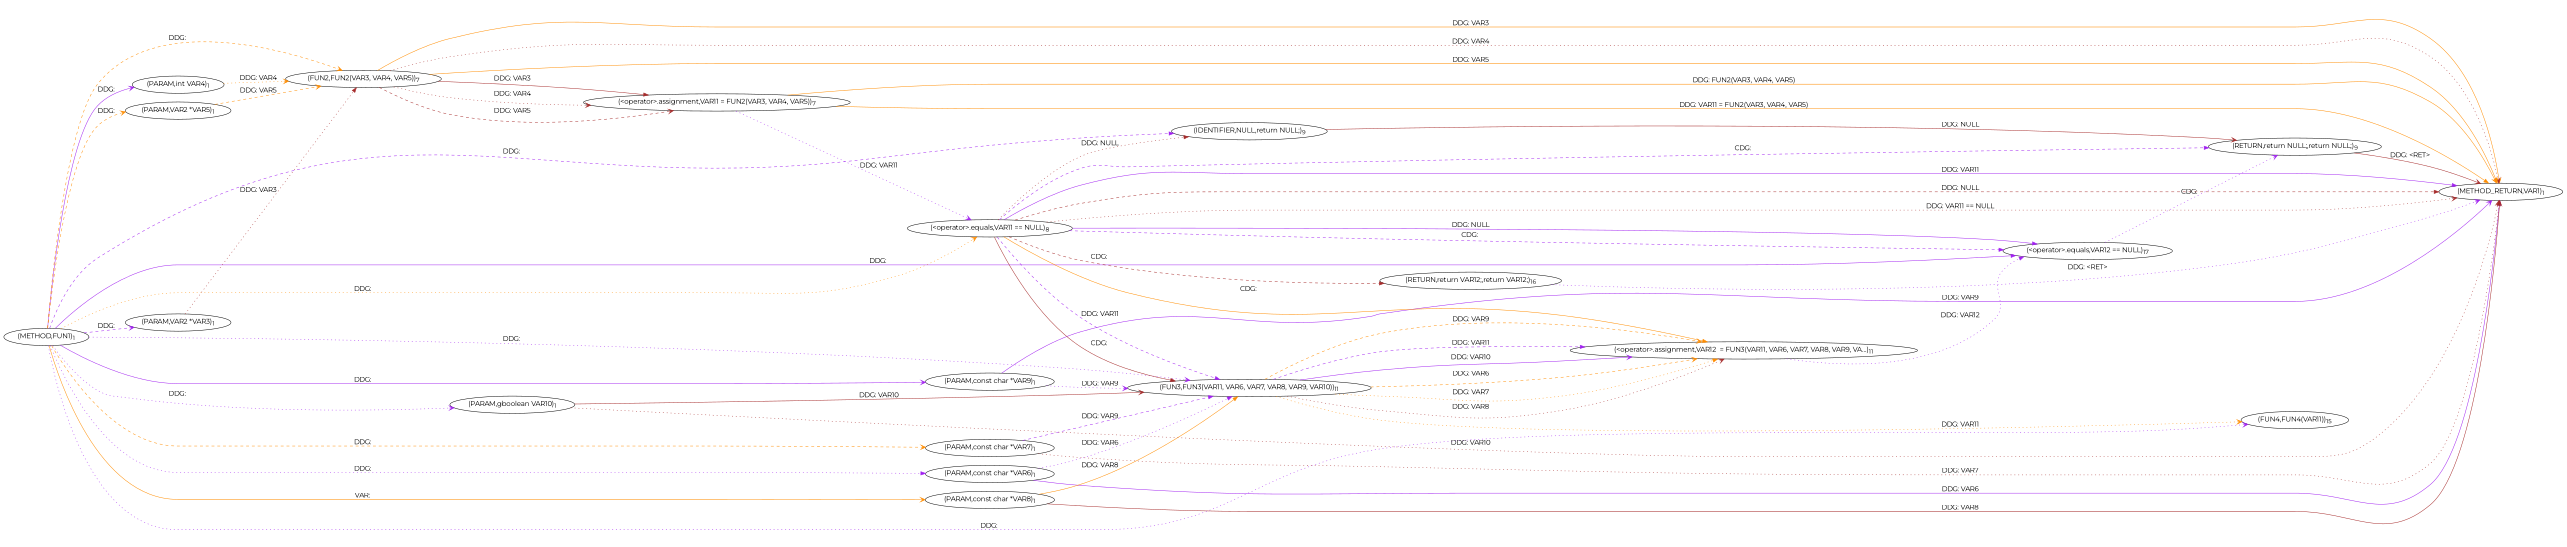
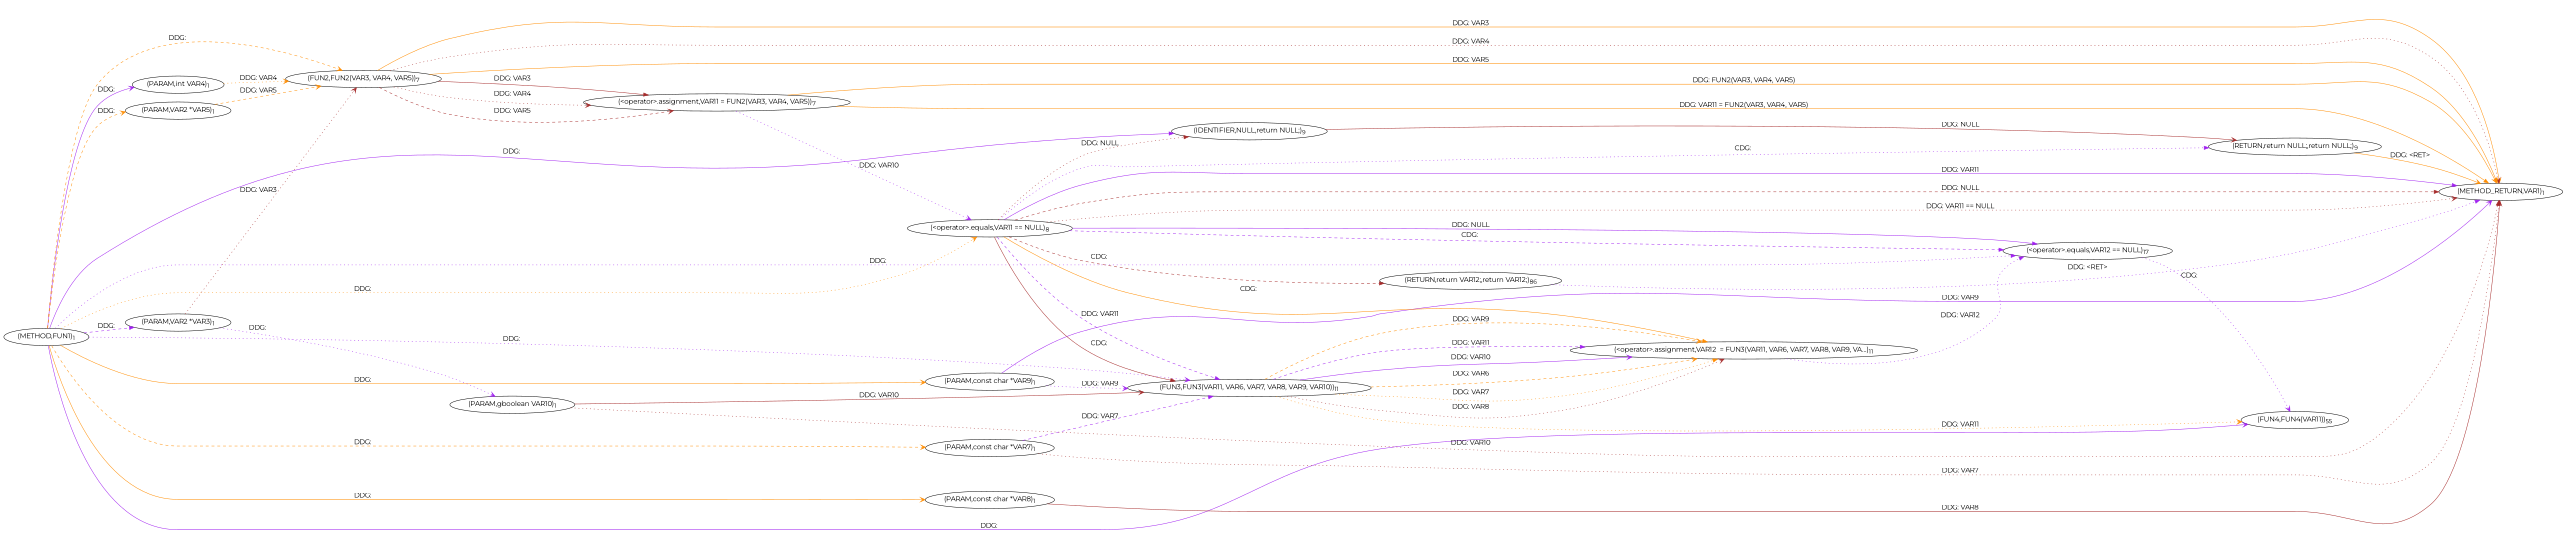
(1594, 157) -> (1594, 157)
(580, 162) -> (580, 162)
(2416, 164) -> (2416, 164)
(879, 166) -> (879, 166)
(2189, 200) -> (2228, 319)
(269, 203) -> (269, 203)
(974, 265) -> (974, 265)
(1533, 280) -> (1533, 280)
(2018, 283) -> (2018, 283)
(107, 330) -> (107, 330)
(487, 384) -> (487, 384)
(241, 408) -> (357, 353)
(1100, 417) -> (1100, 417)
(2329, 419) -> (2329, 419)
(1608, 454) -> (1608, 454)
(1142, 458) -> none
(990, 474) -> none
(363, 496) -> (363, 496)
(1097, 530) -> (1097, 530)
